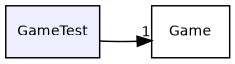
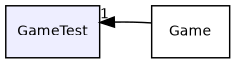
(119, 42) -> (133, 22)
